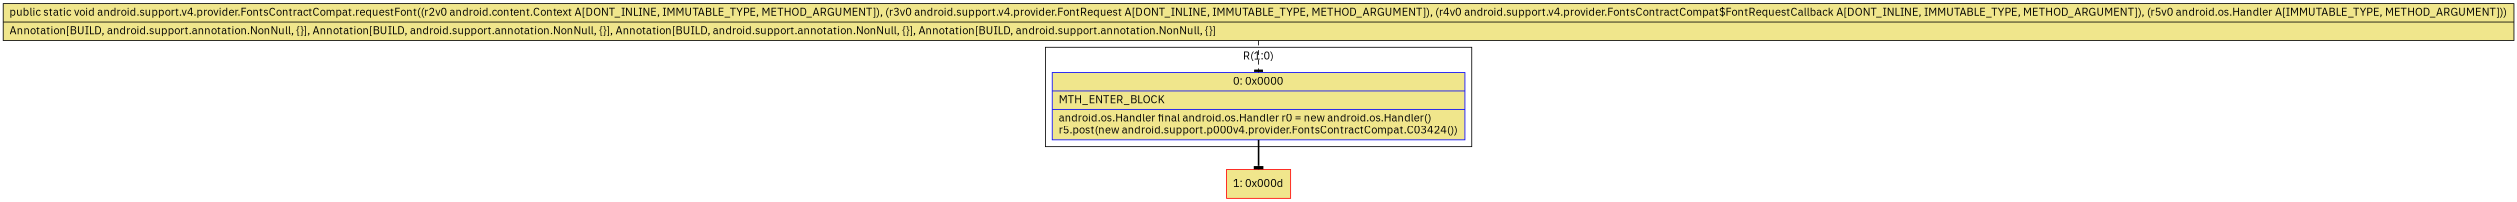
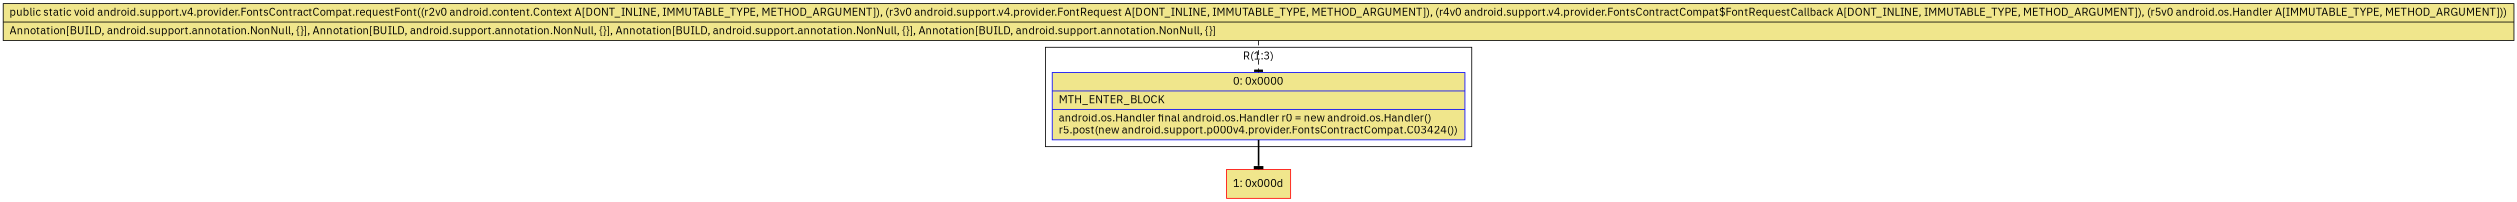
(1259, 56) -> (1259, 56)
